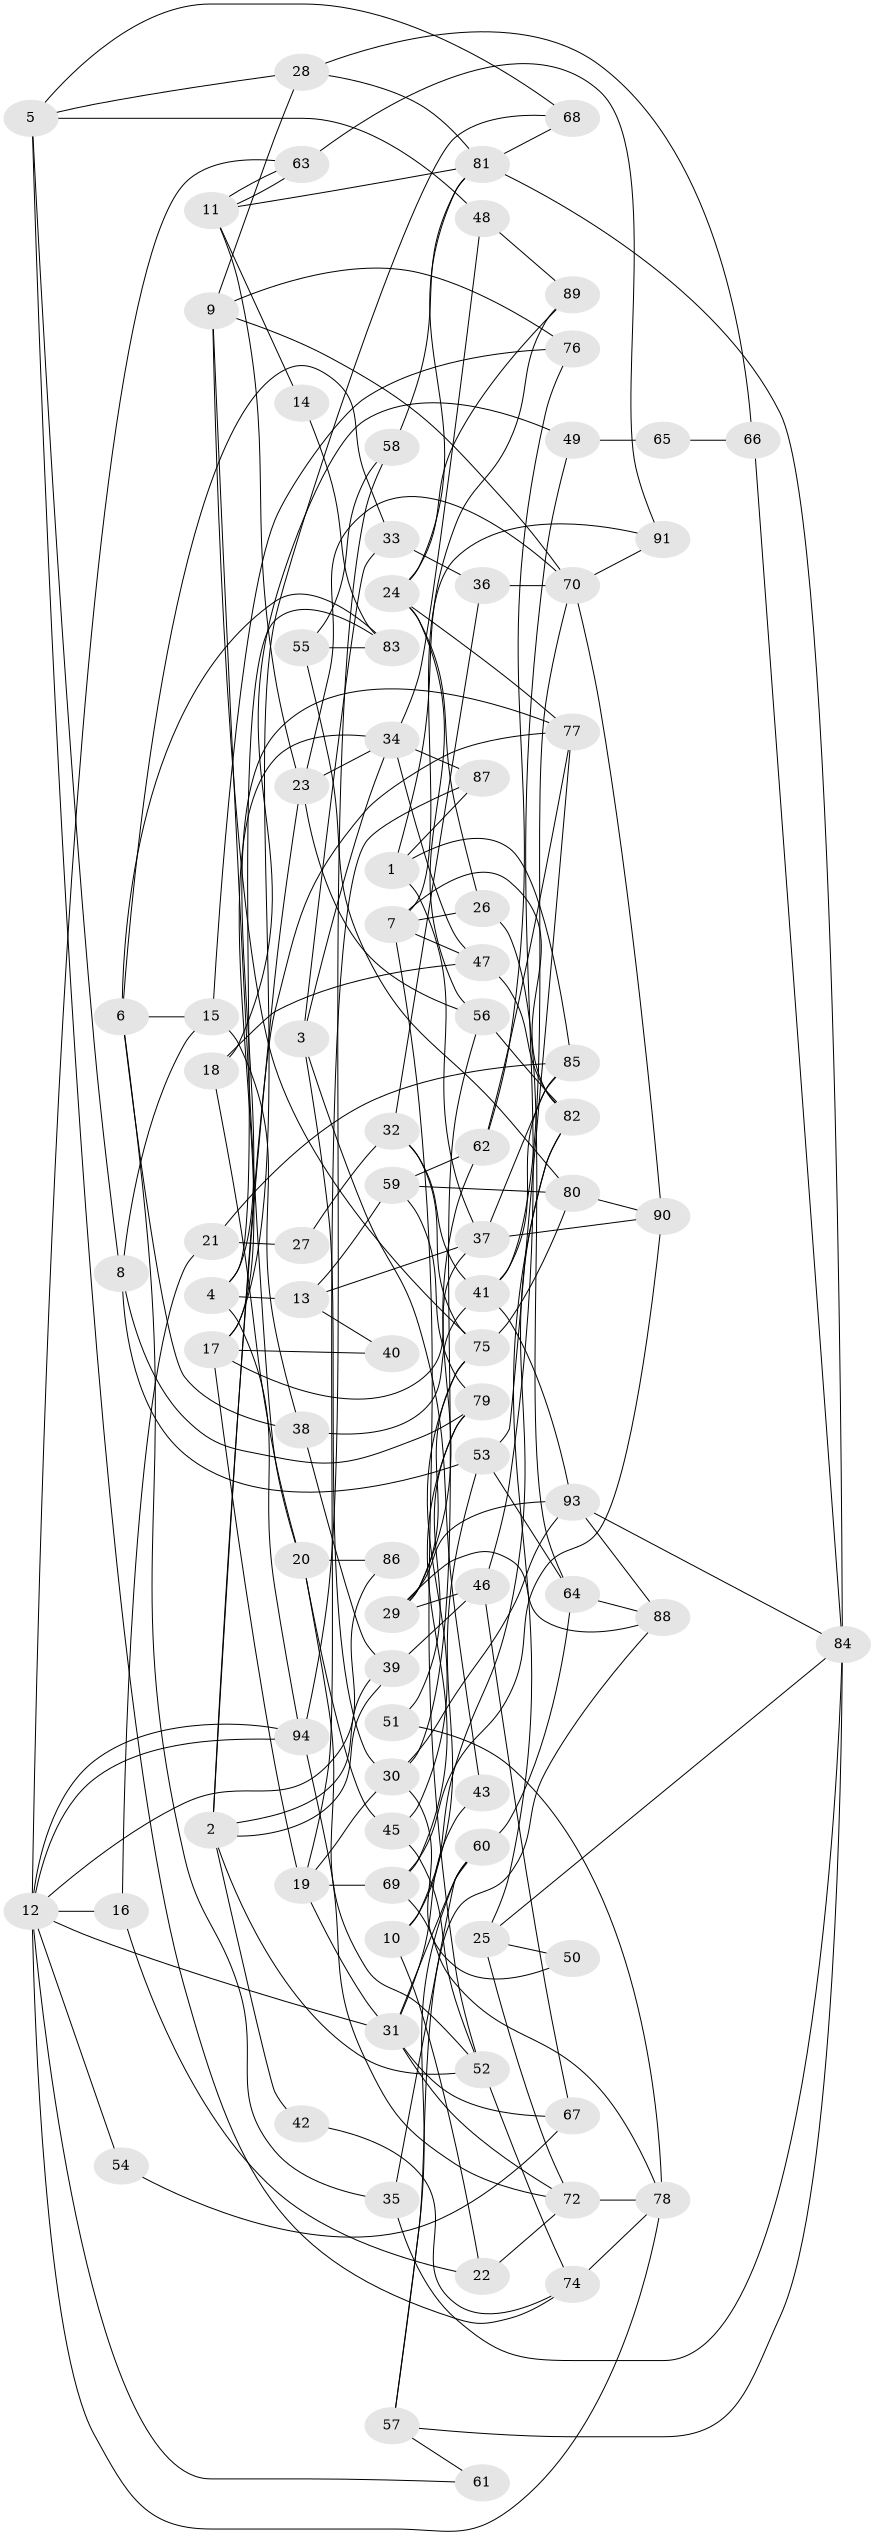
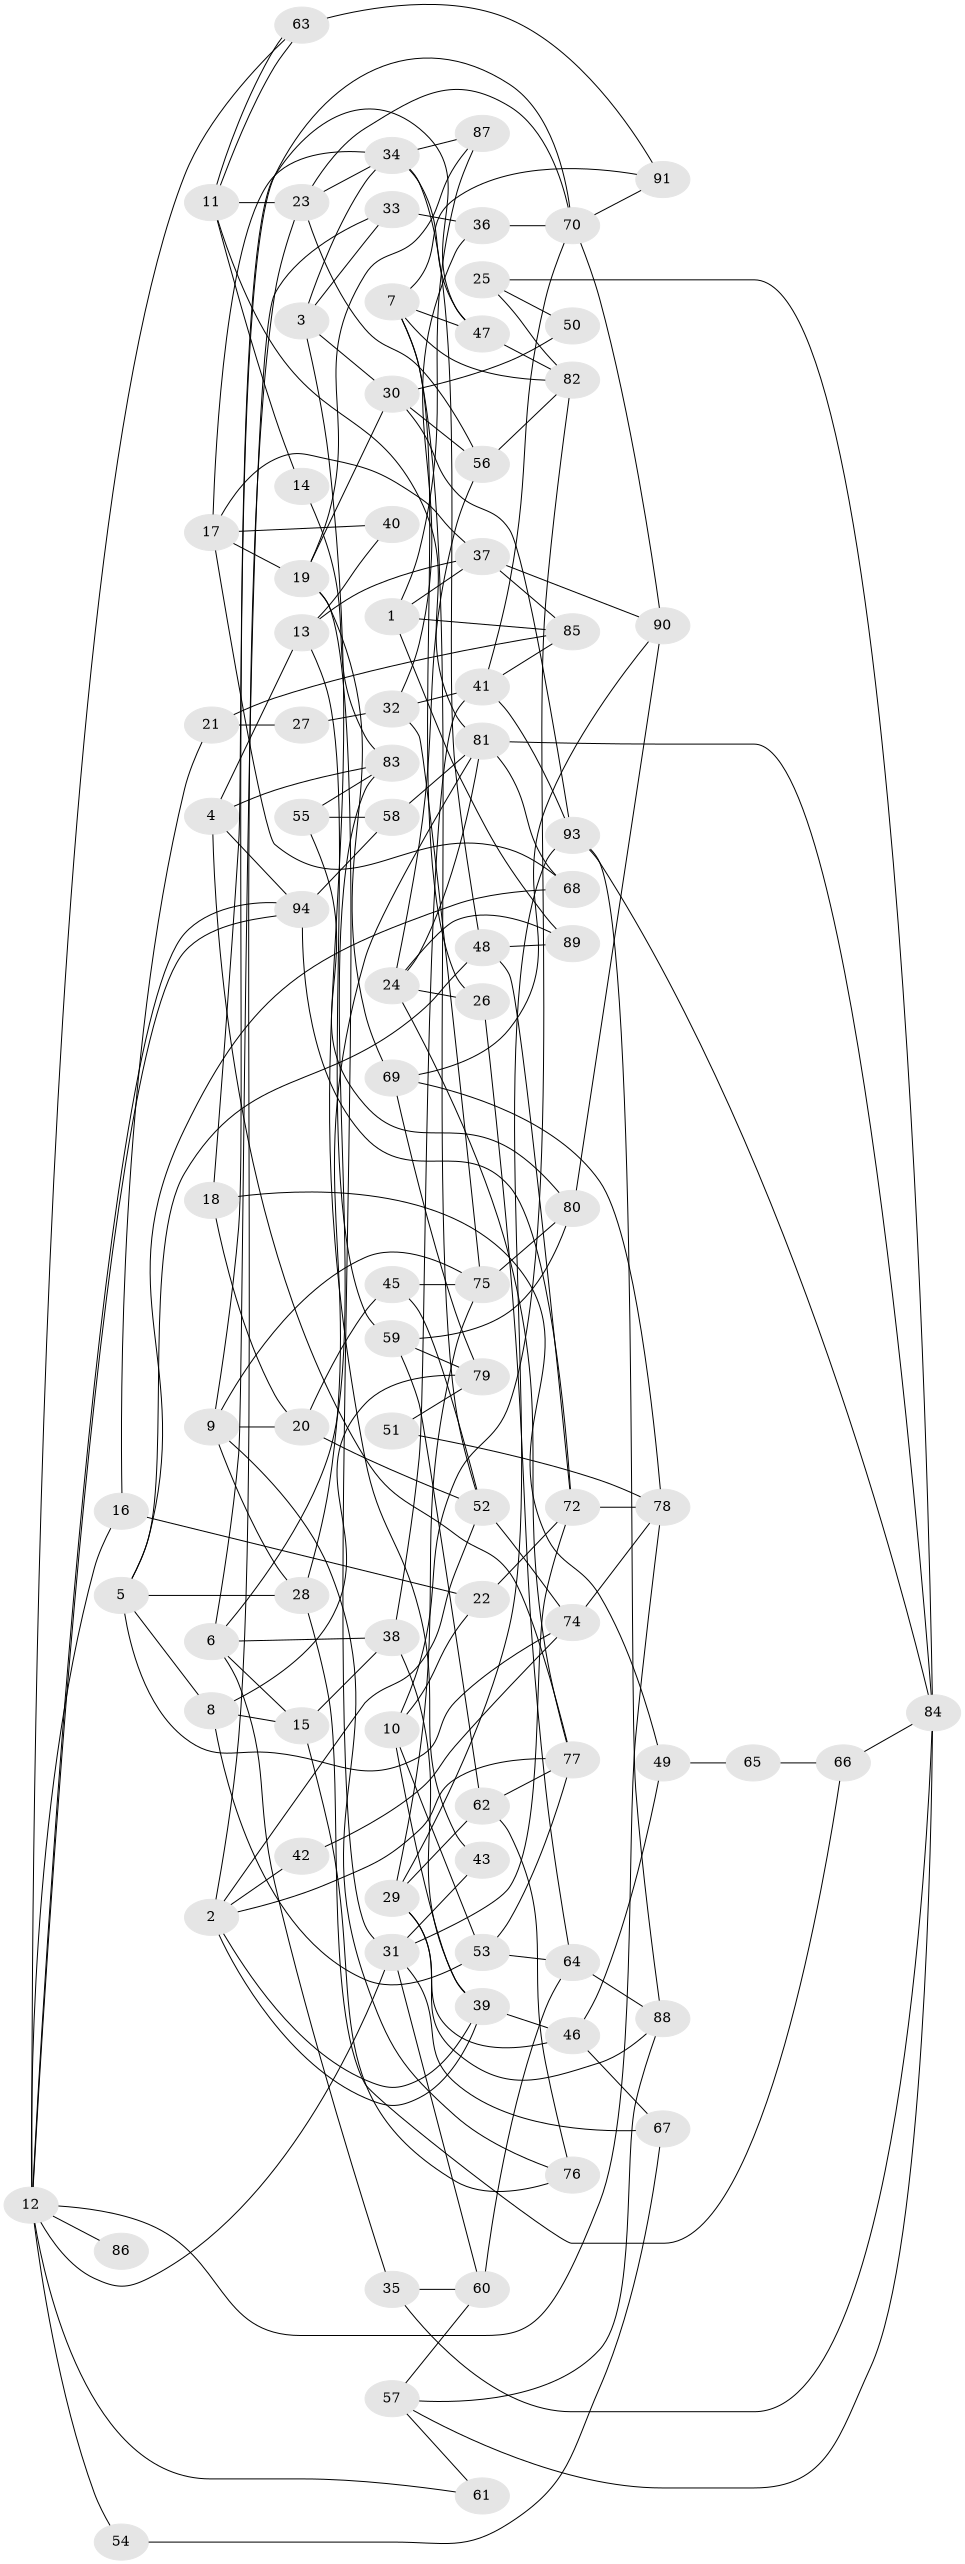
(347, 1560) -> none
none -> (415, 1842)
(521, 2072) -> (545, 1250)
